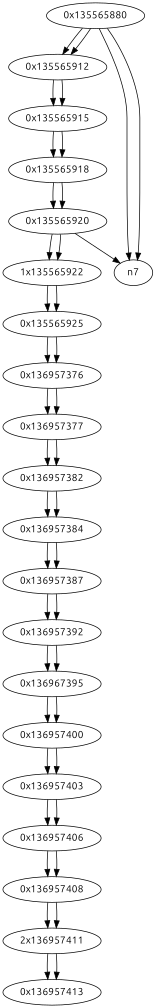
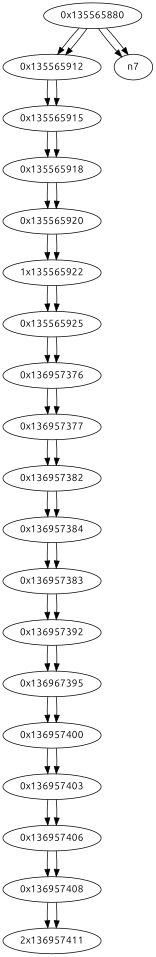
(95, 246) -> none
(52, 581) -> (52, 581)
(52, 992) -> none
